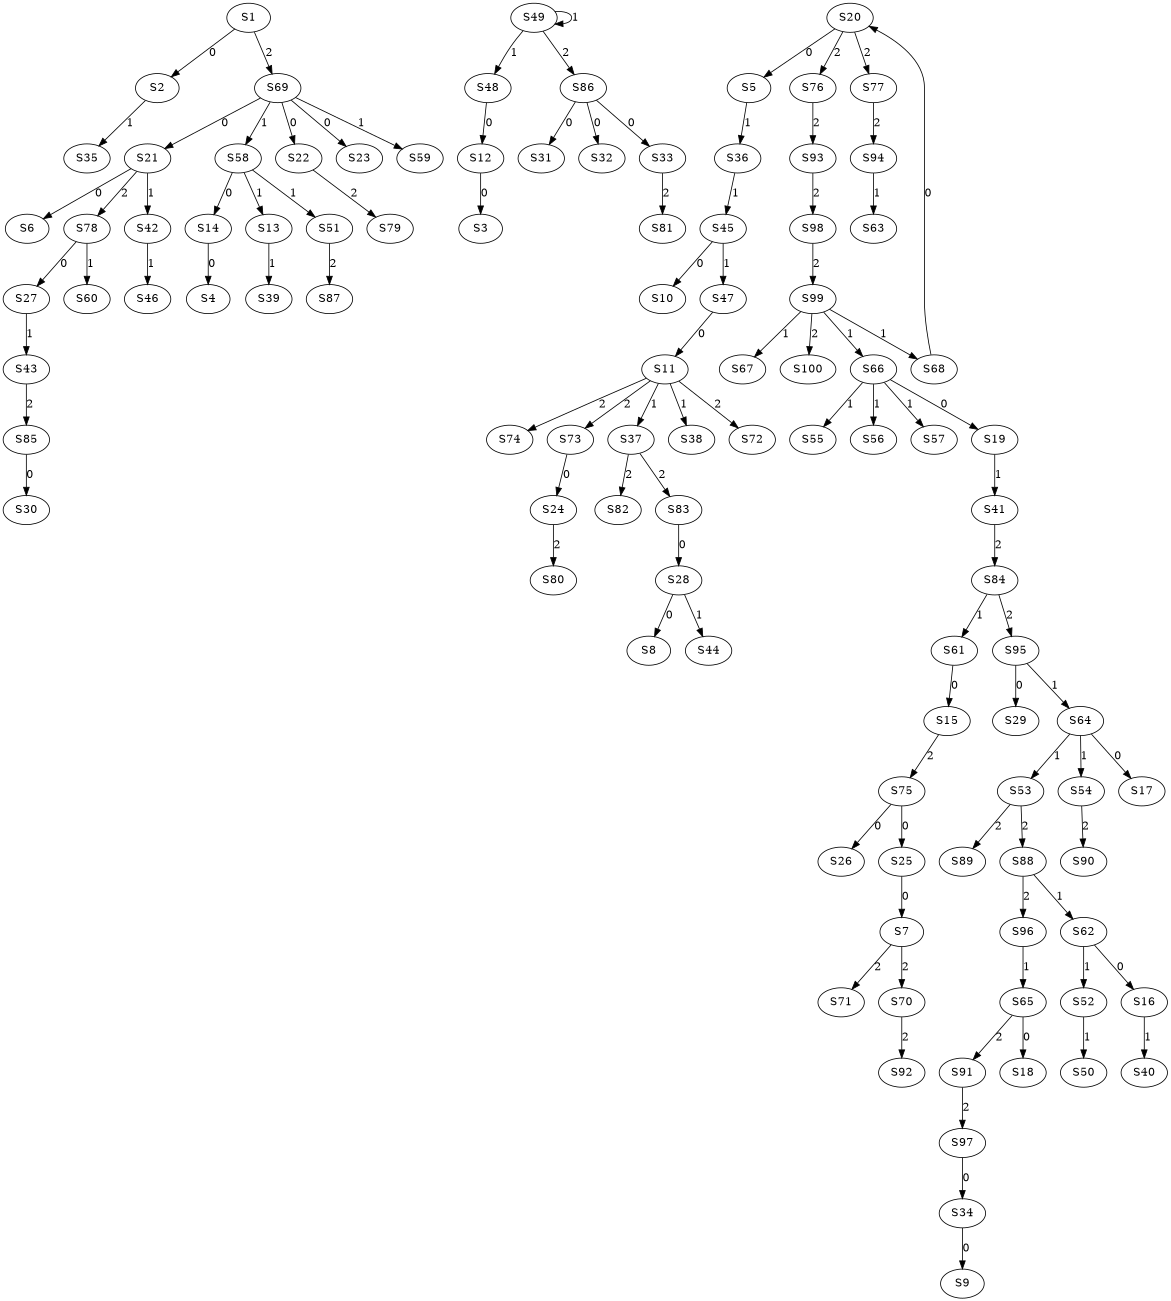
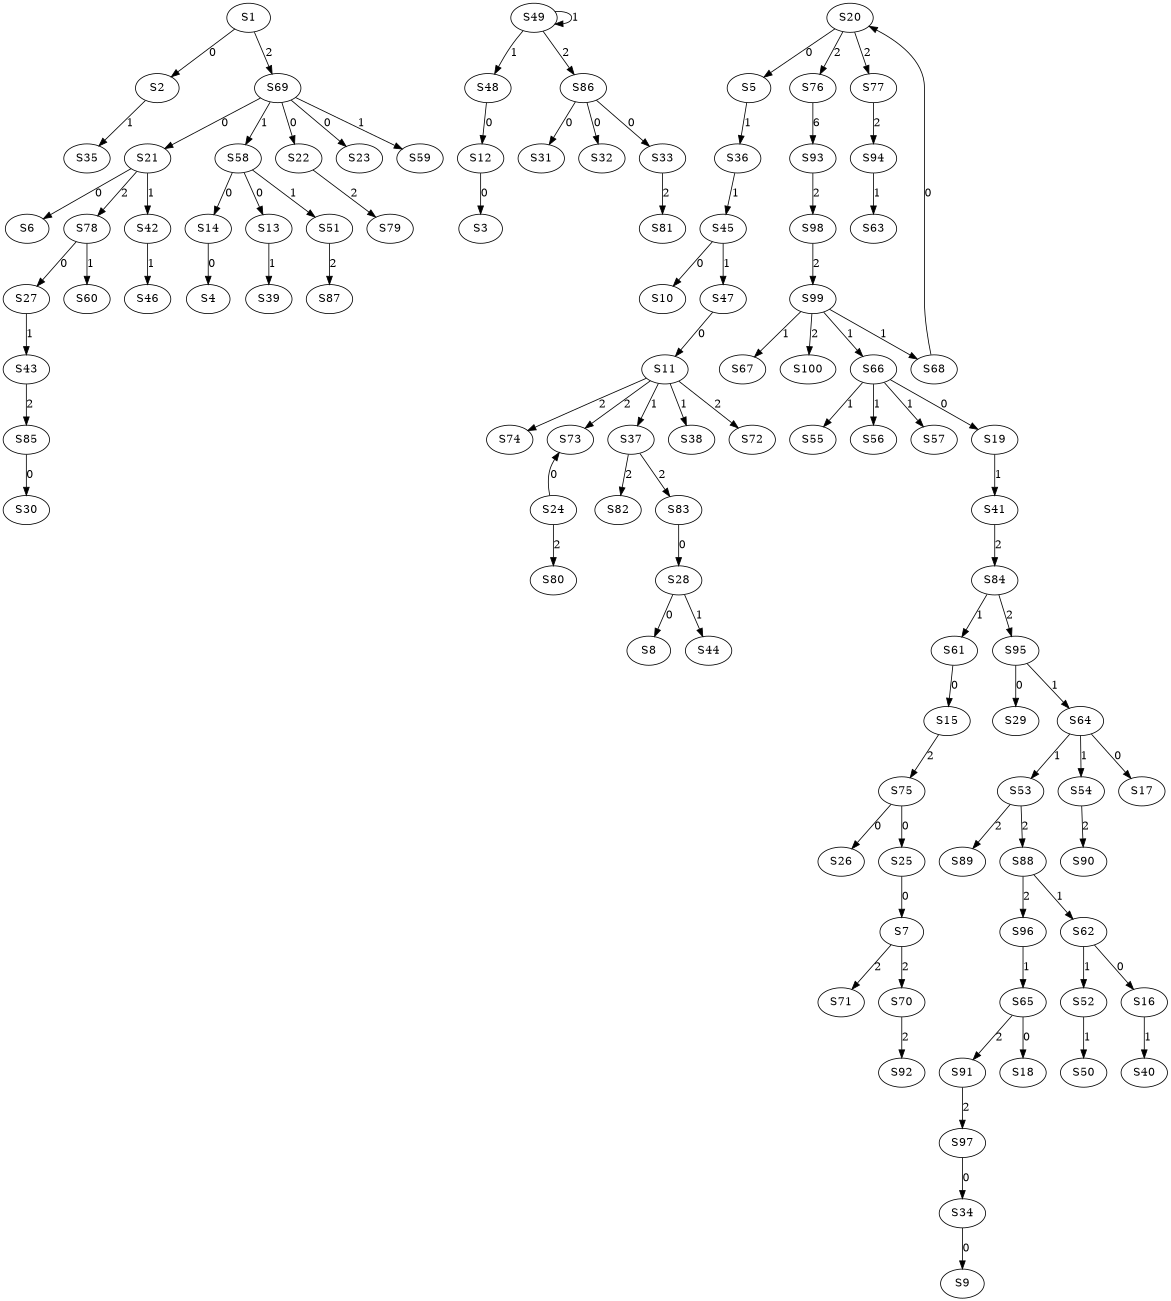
(817, 123) -> (817, 123)
(260, 194) -> (260, 194)
(563, 471) -> (549, 477)
